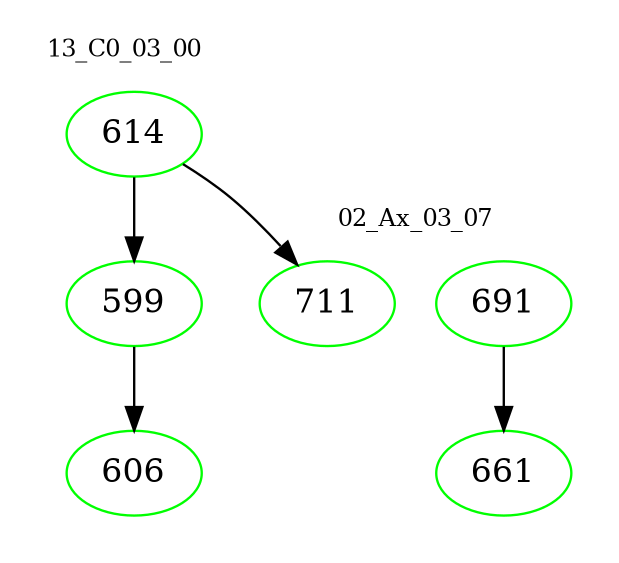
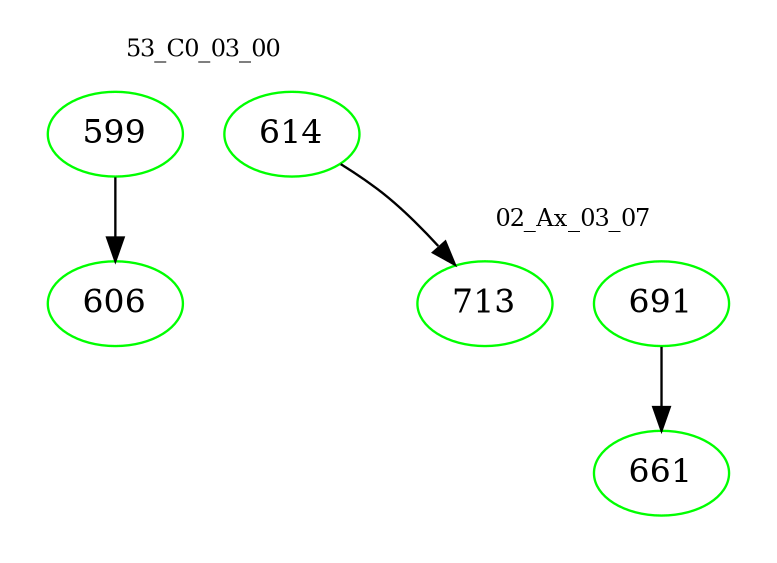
(125, 51) -> (204, 51)
(134, 207) -> none
(327, 304) -> (485, 304)
